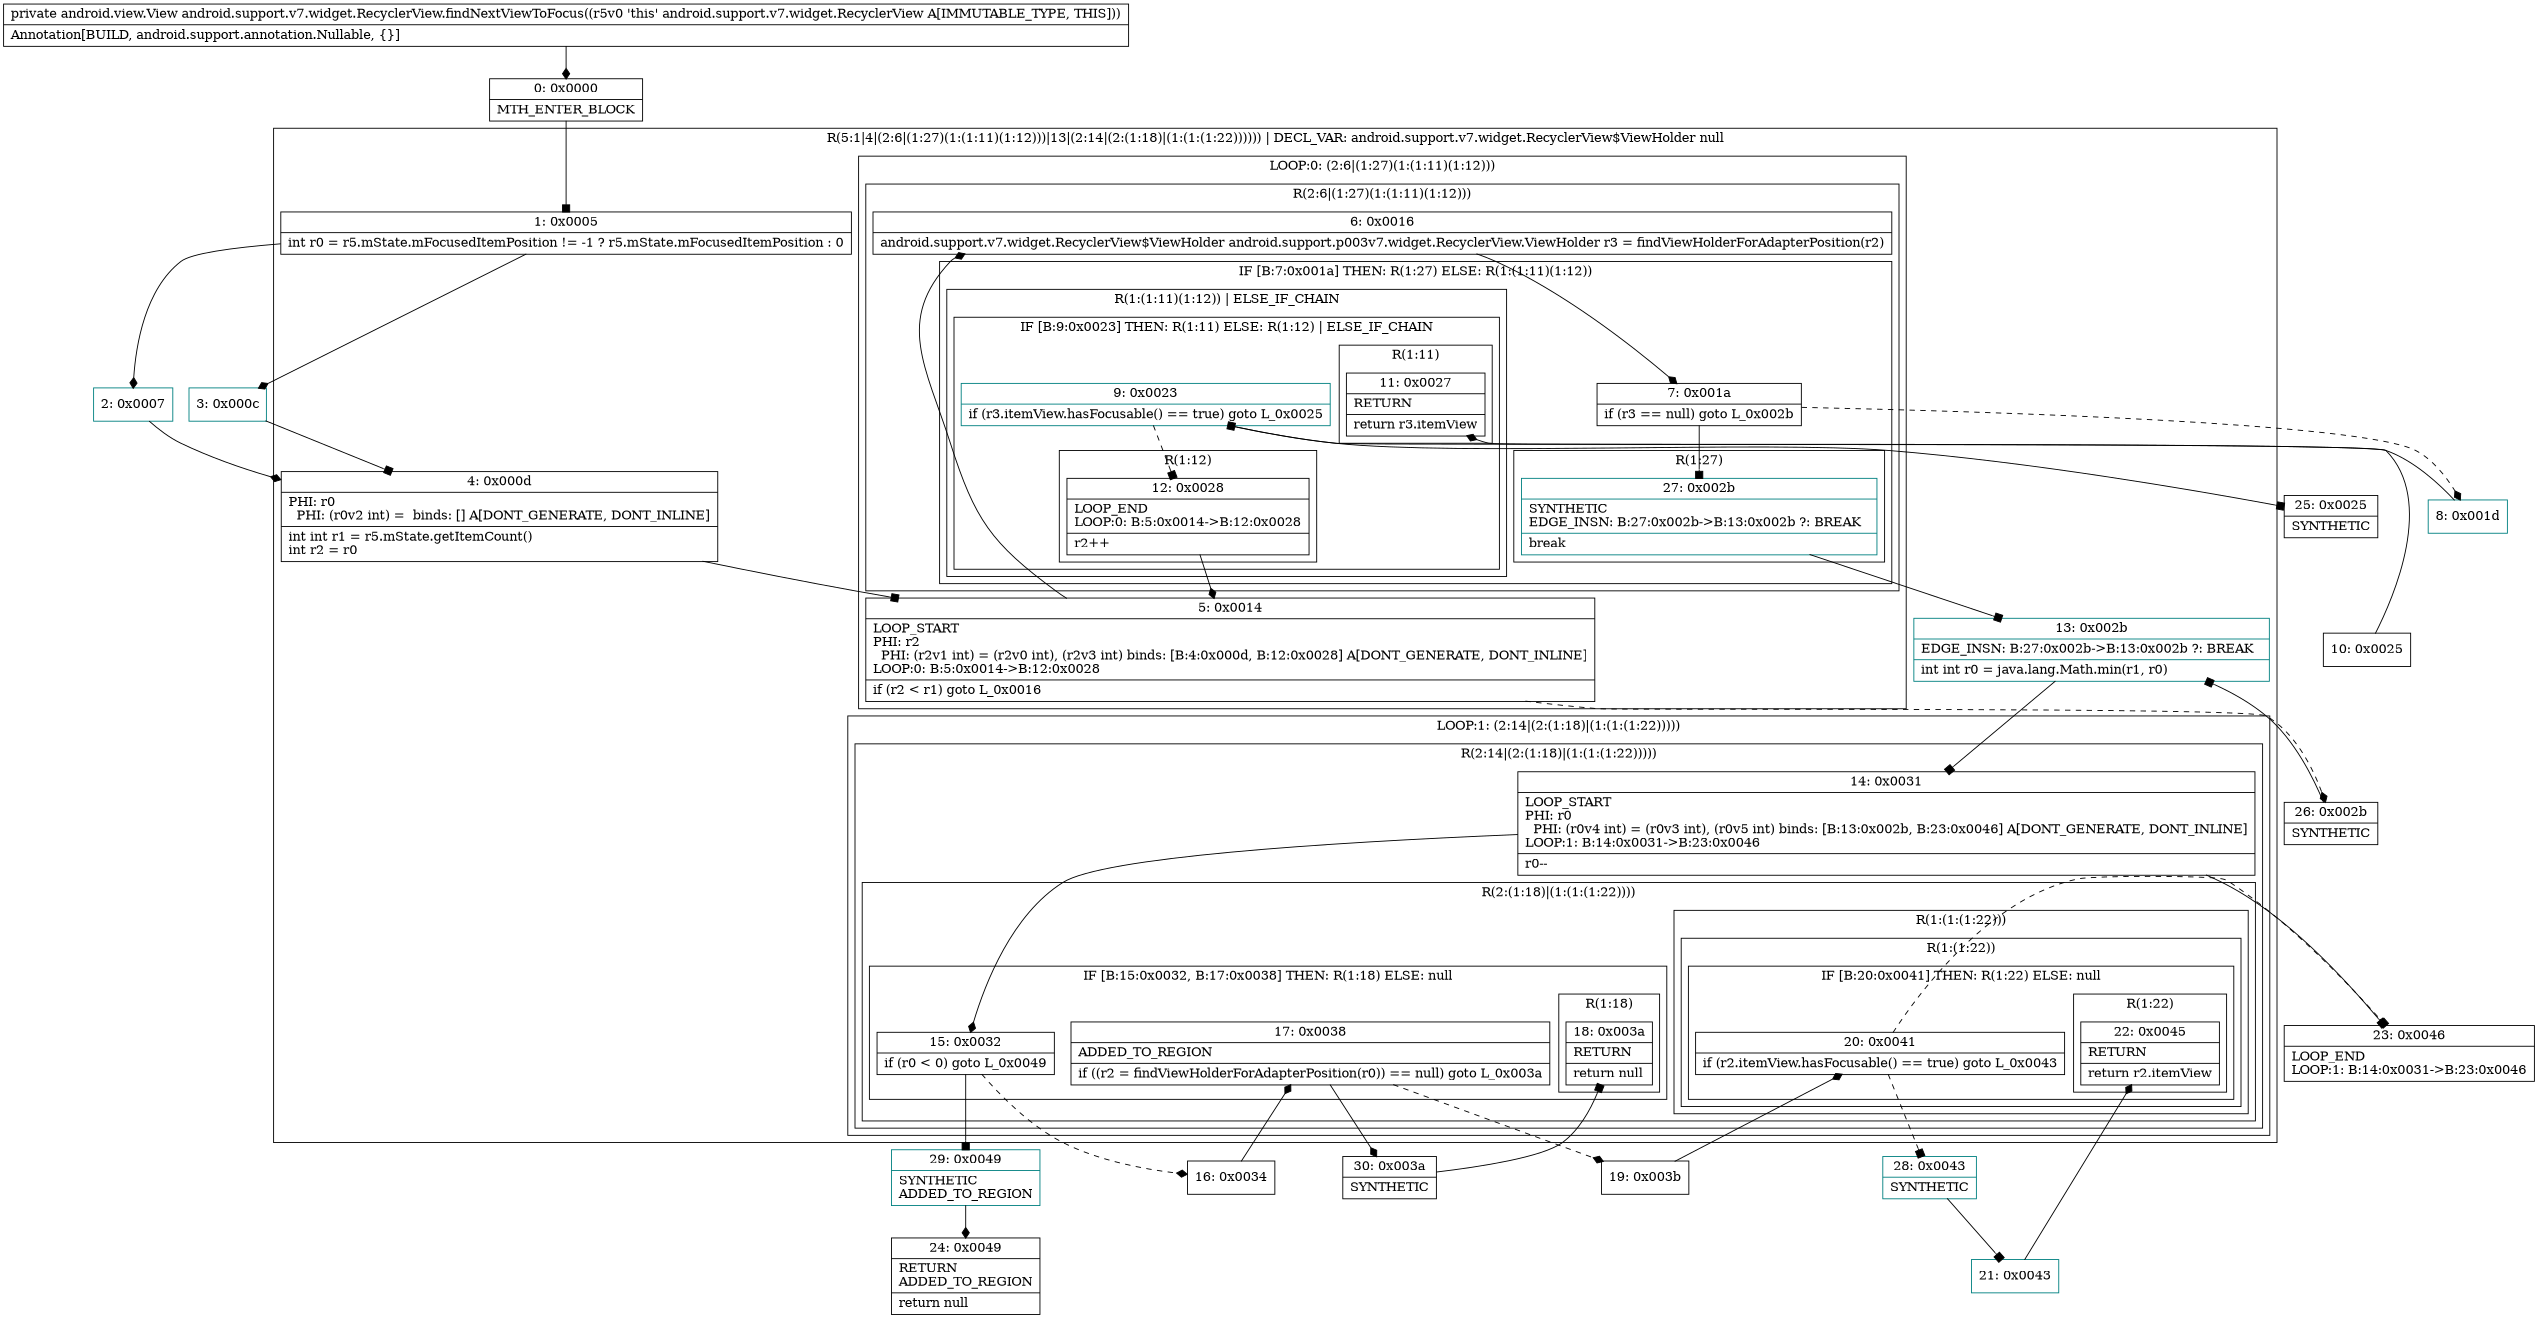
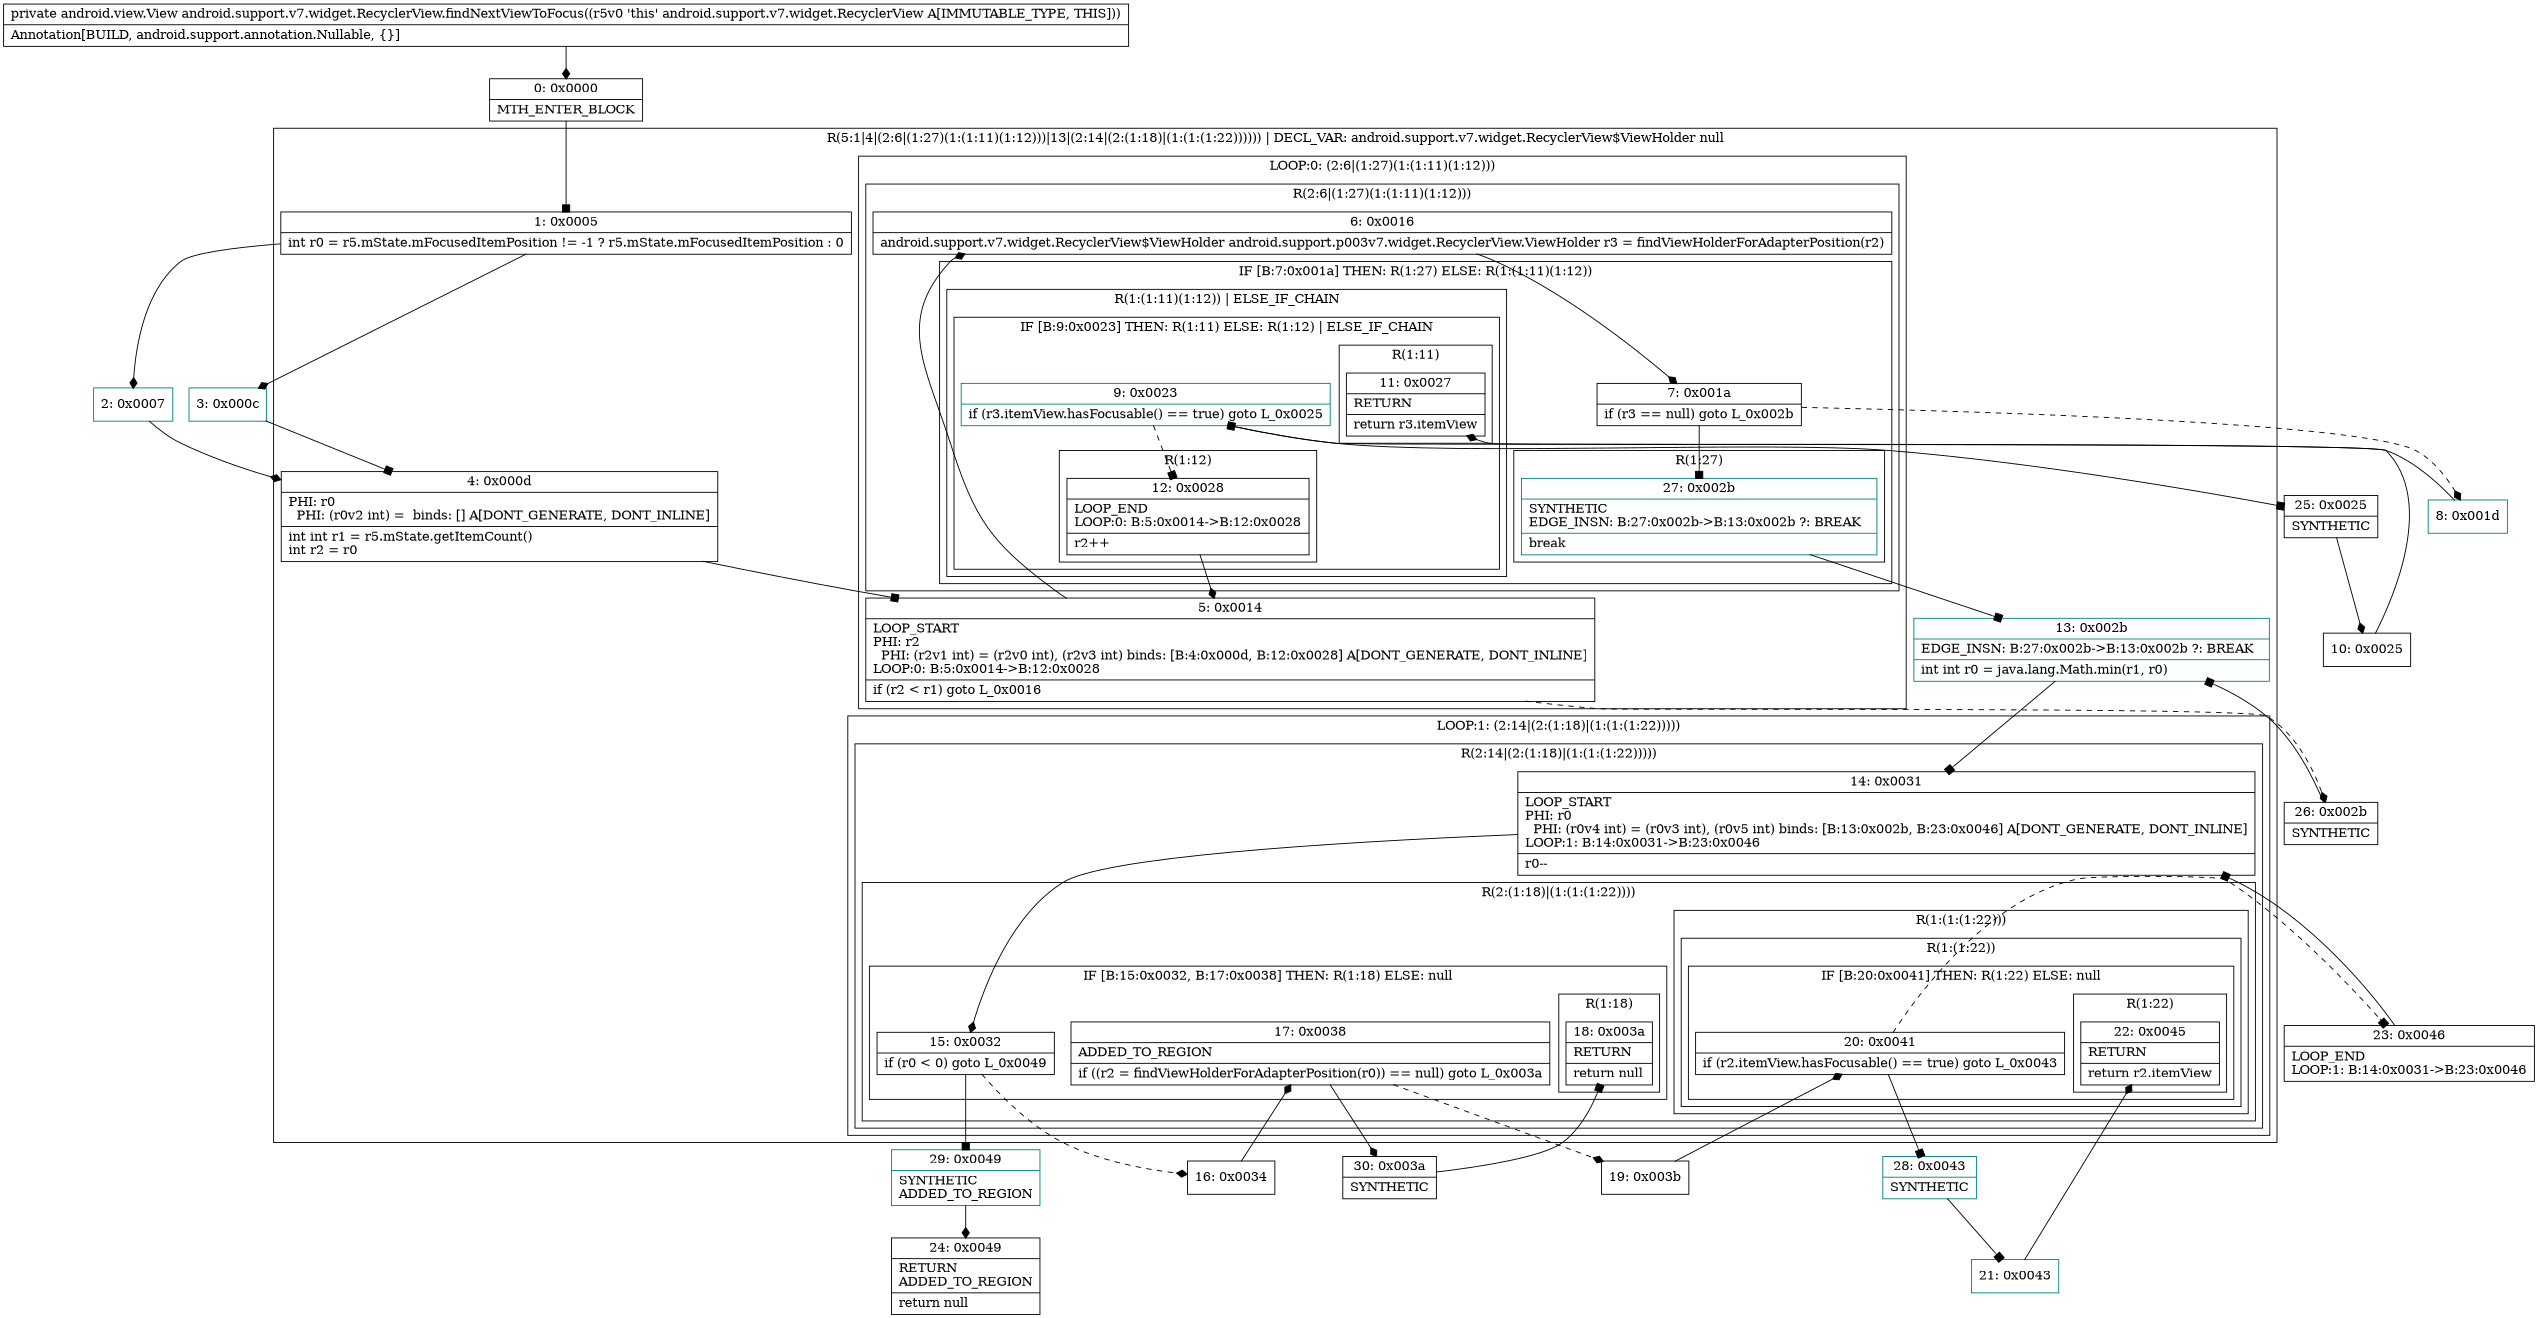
none -> (2348, 580)
(2300, 937) -> (2321, 942)
(1896, 1093) -> (1896, 1093)
